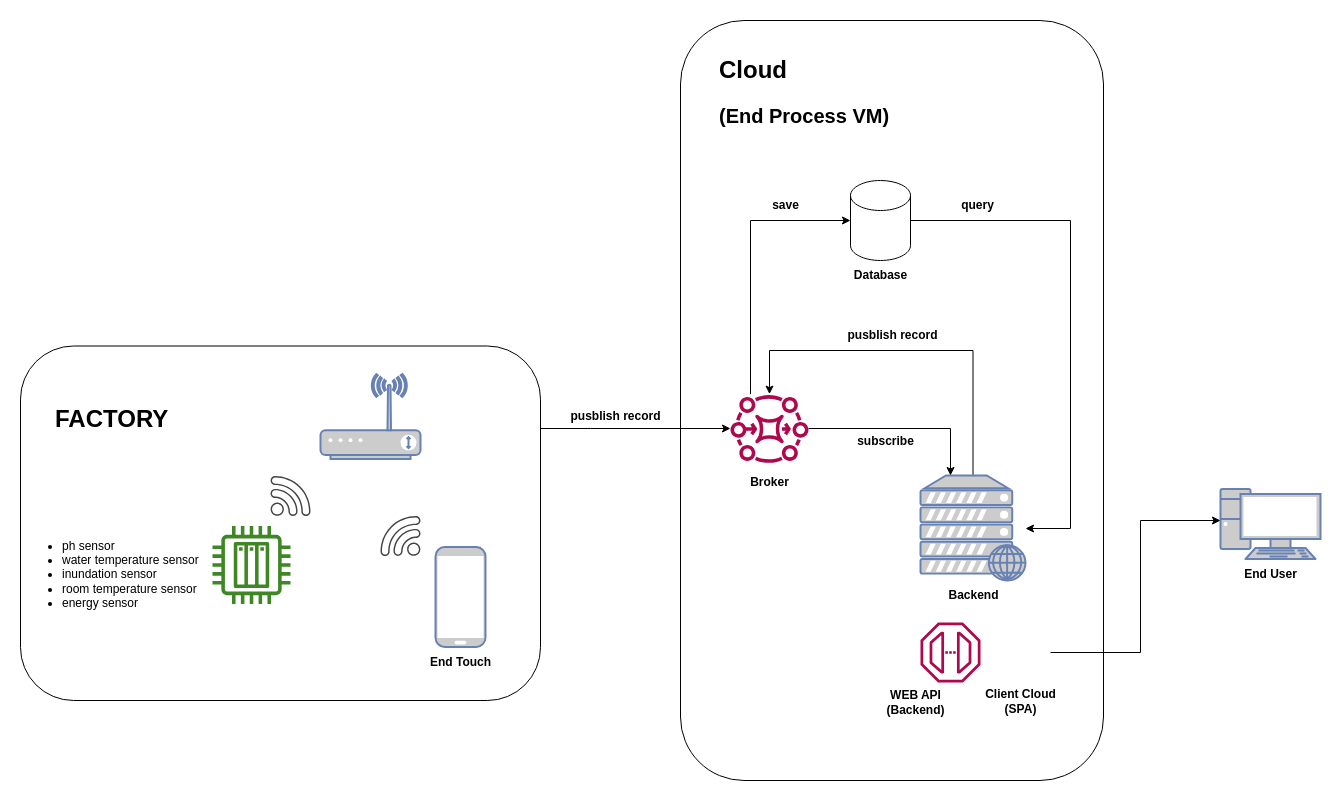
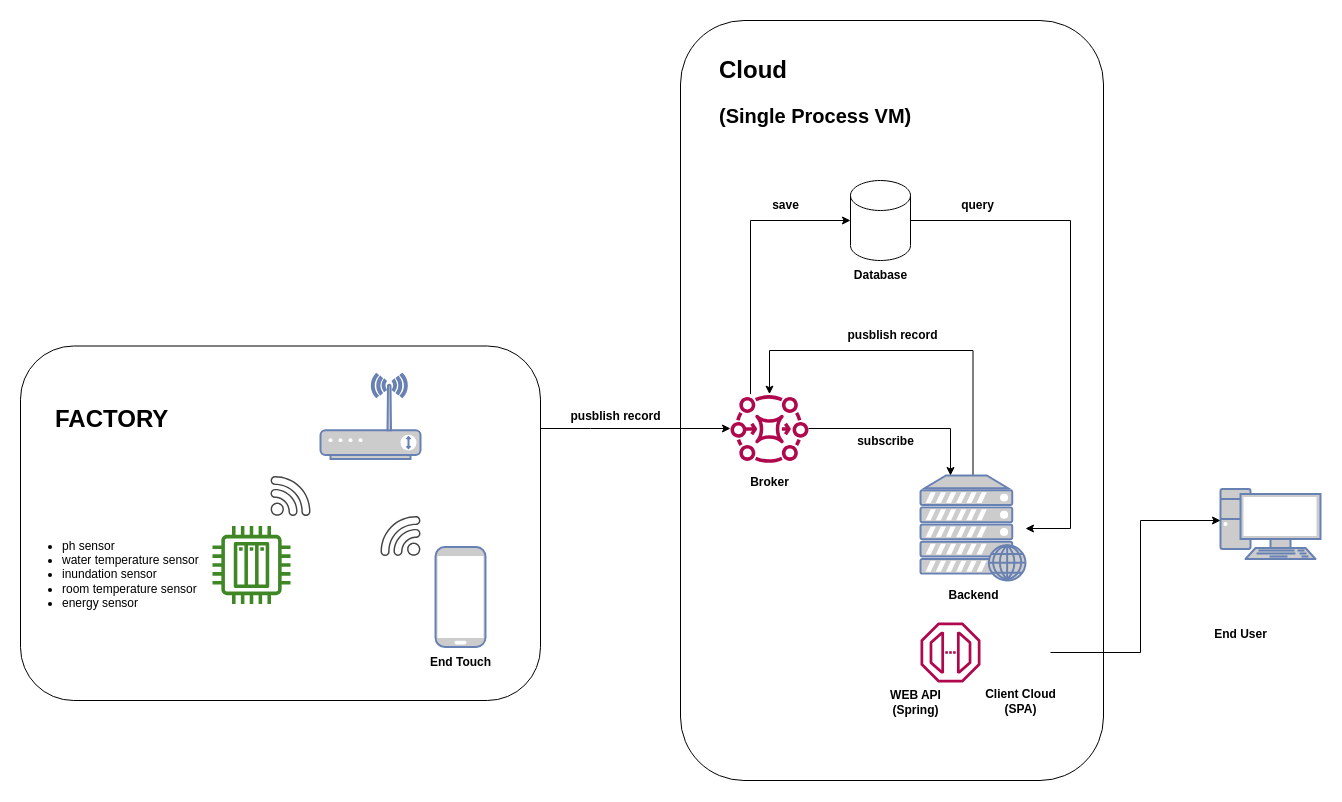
(789, 48) -> (796, 48)
(1271, 575) -> (1241, 635)
(916, 703) -> (916, 703)
